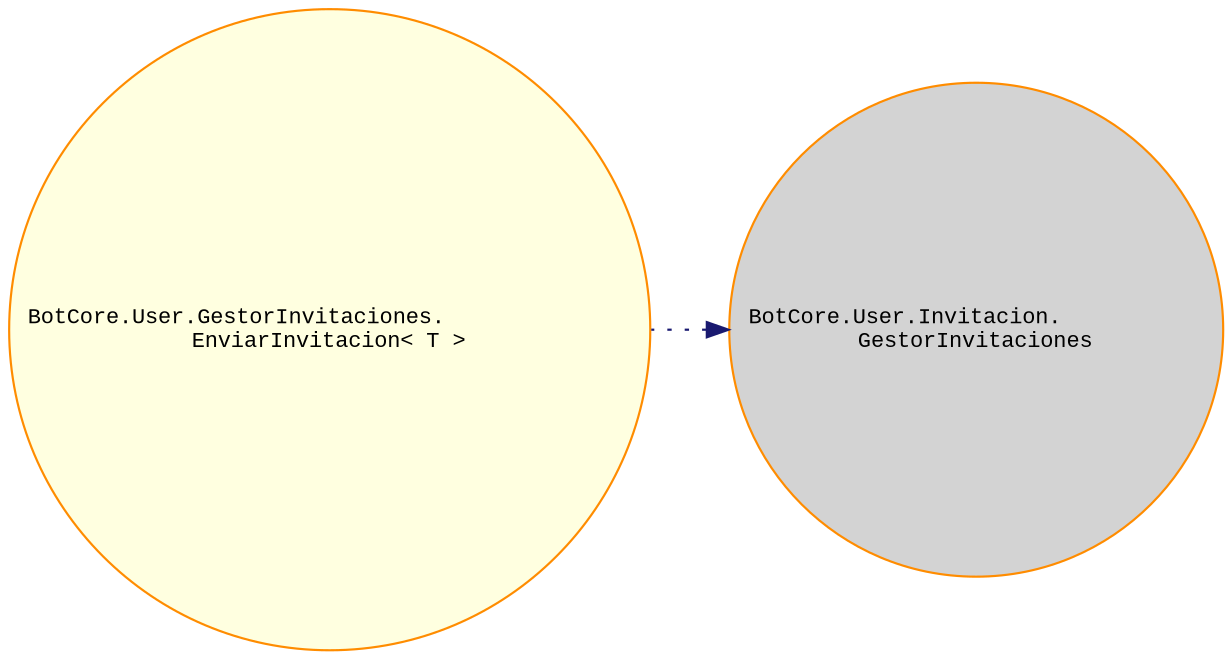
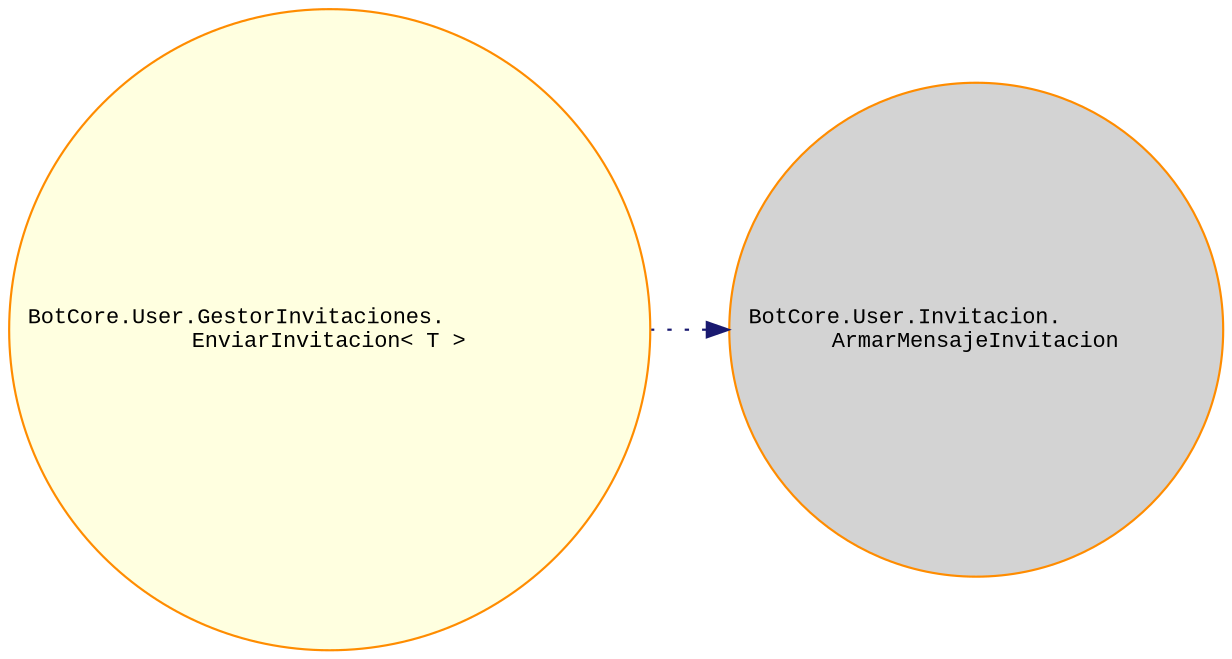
(976, 330) -> (976, 330)
